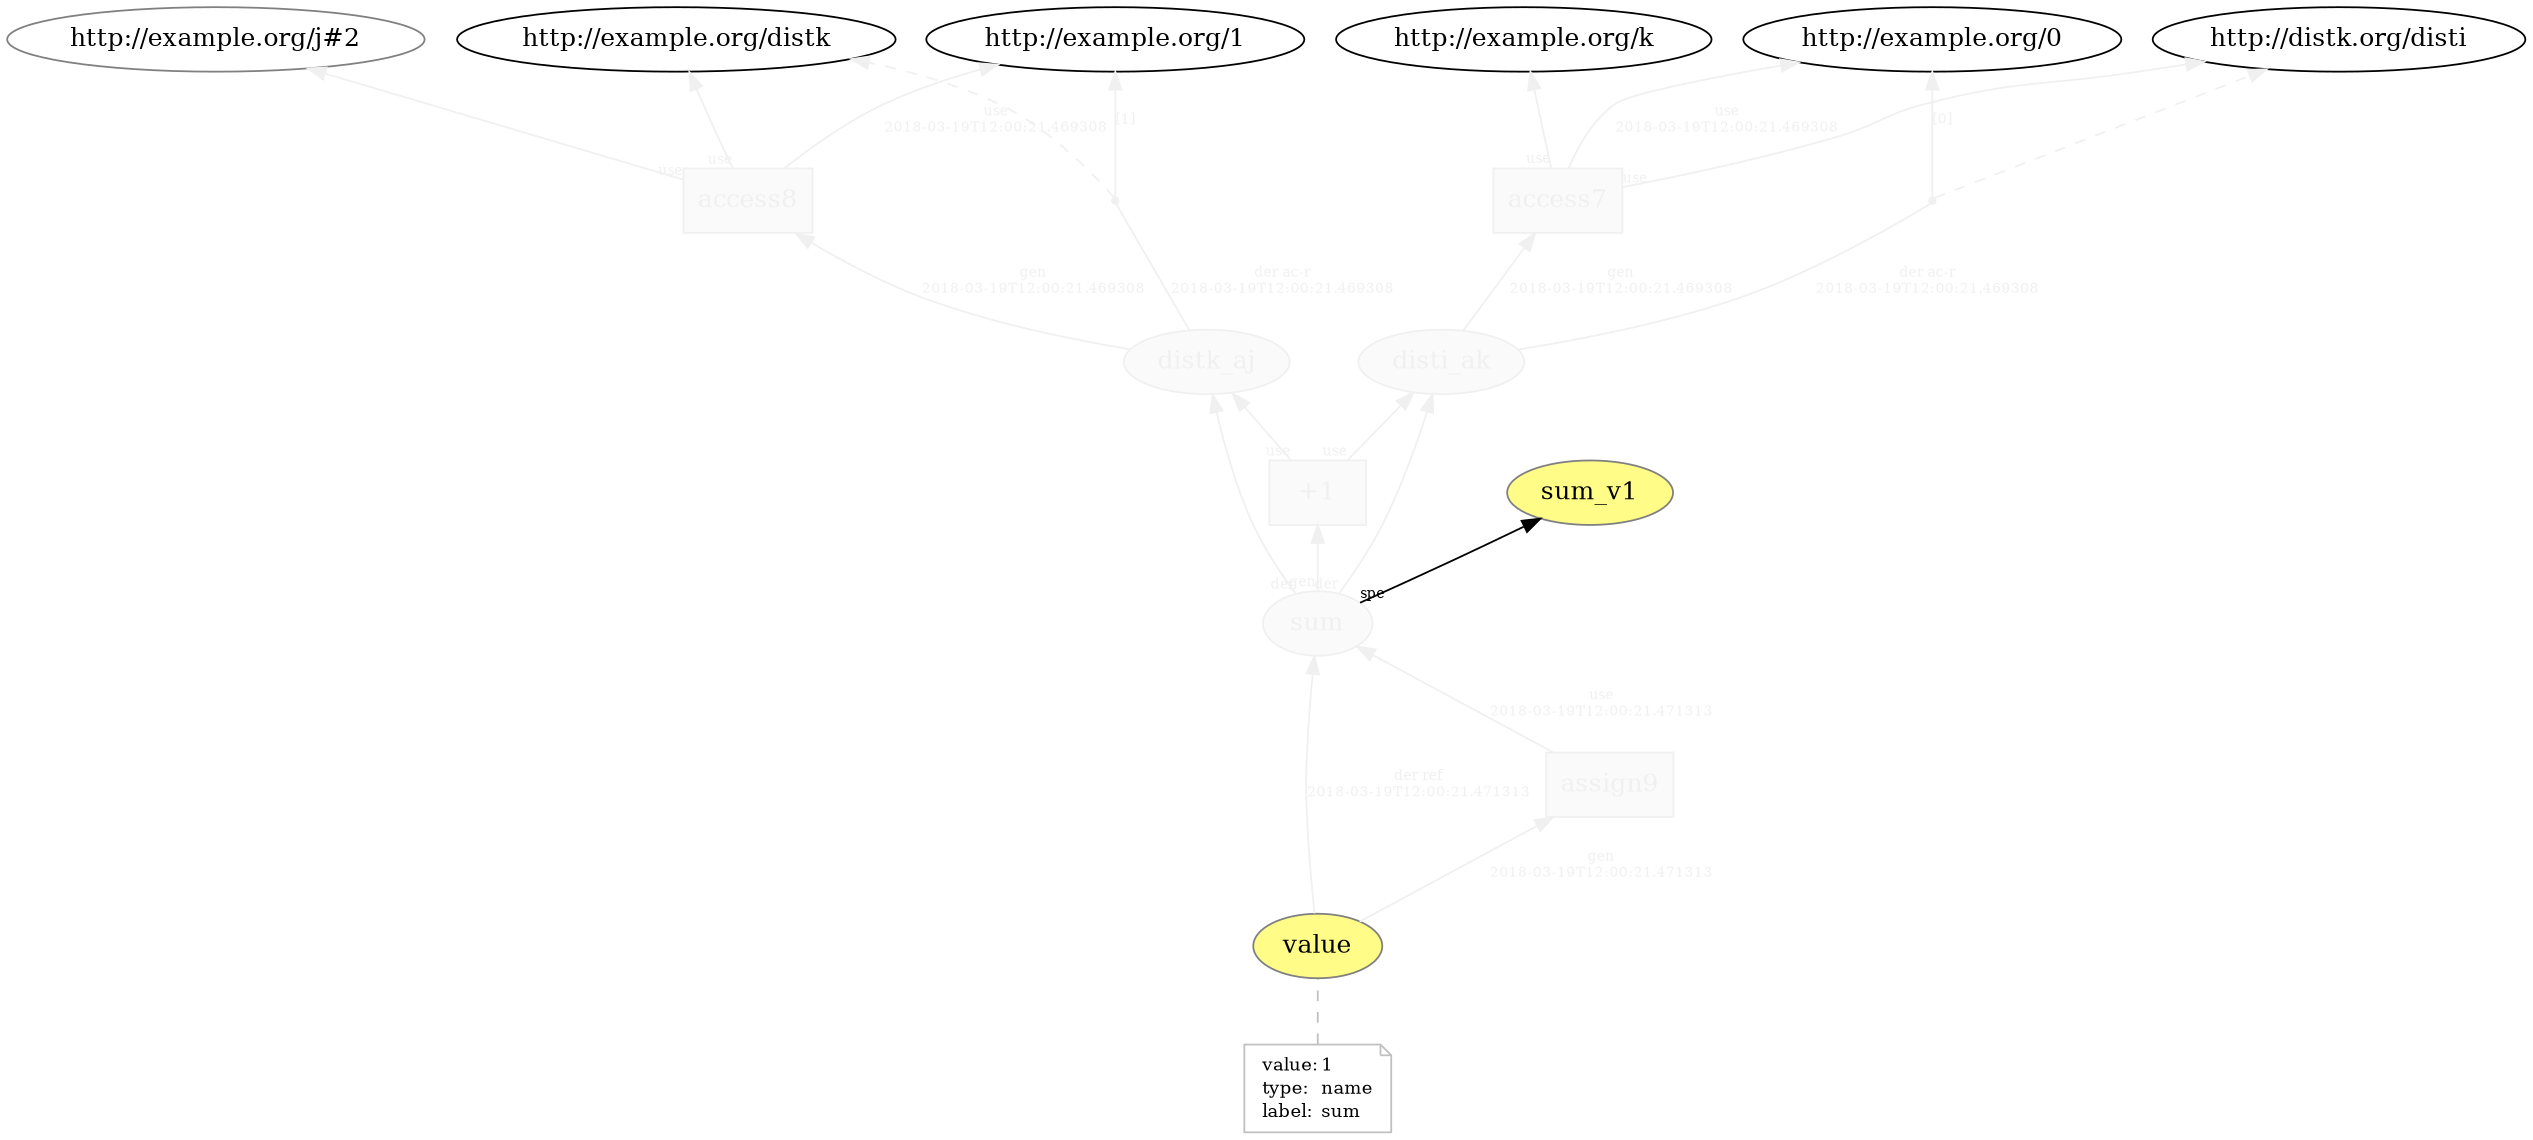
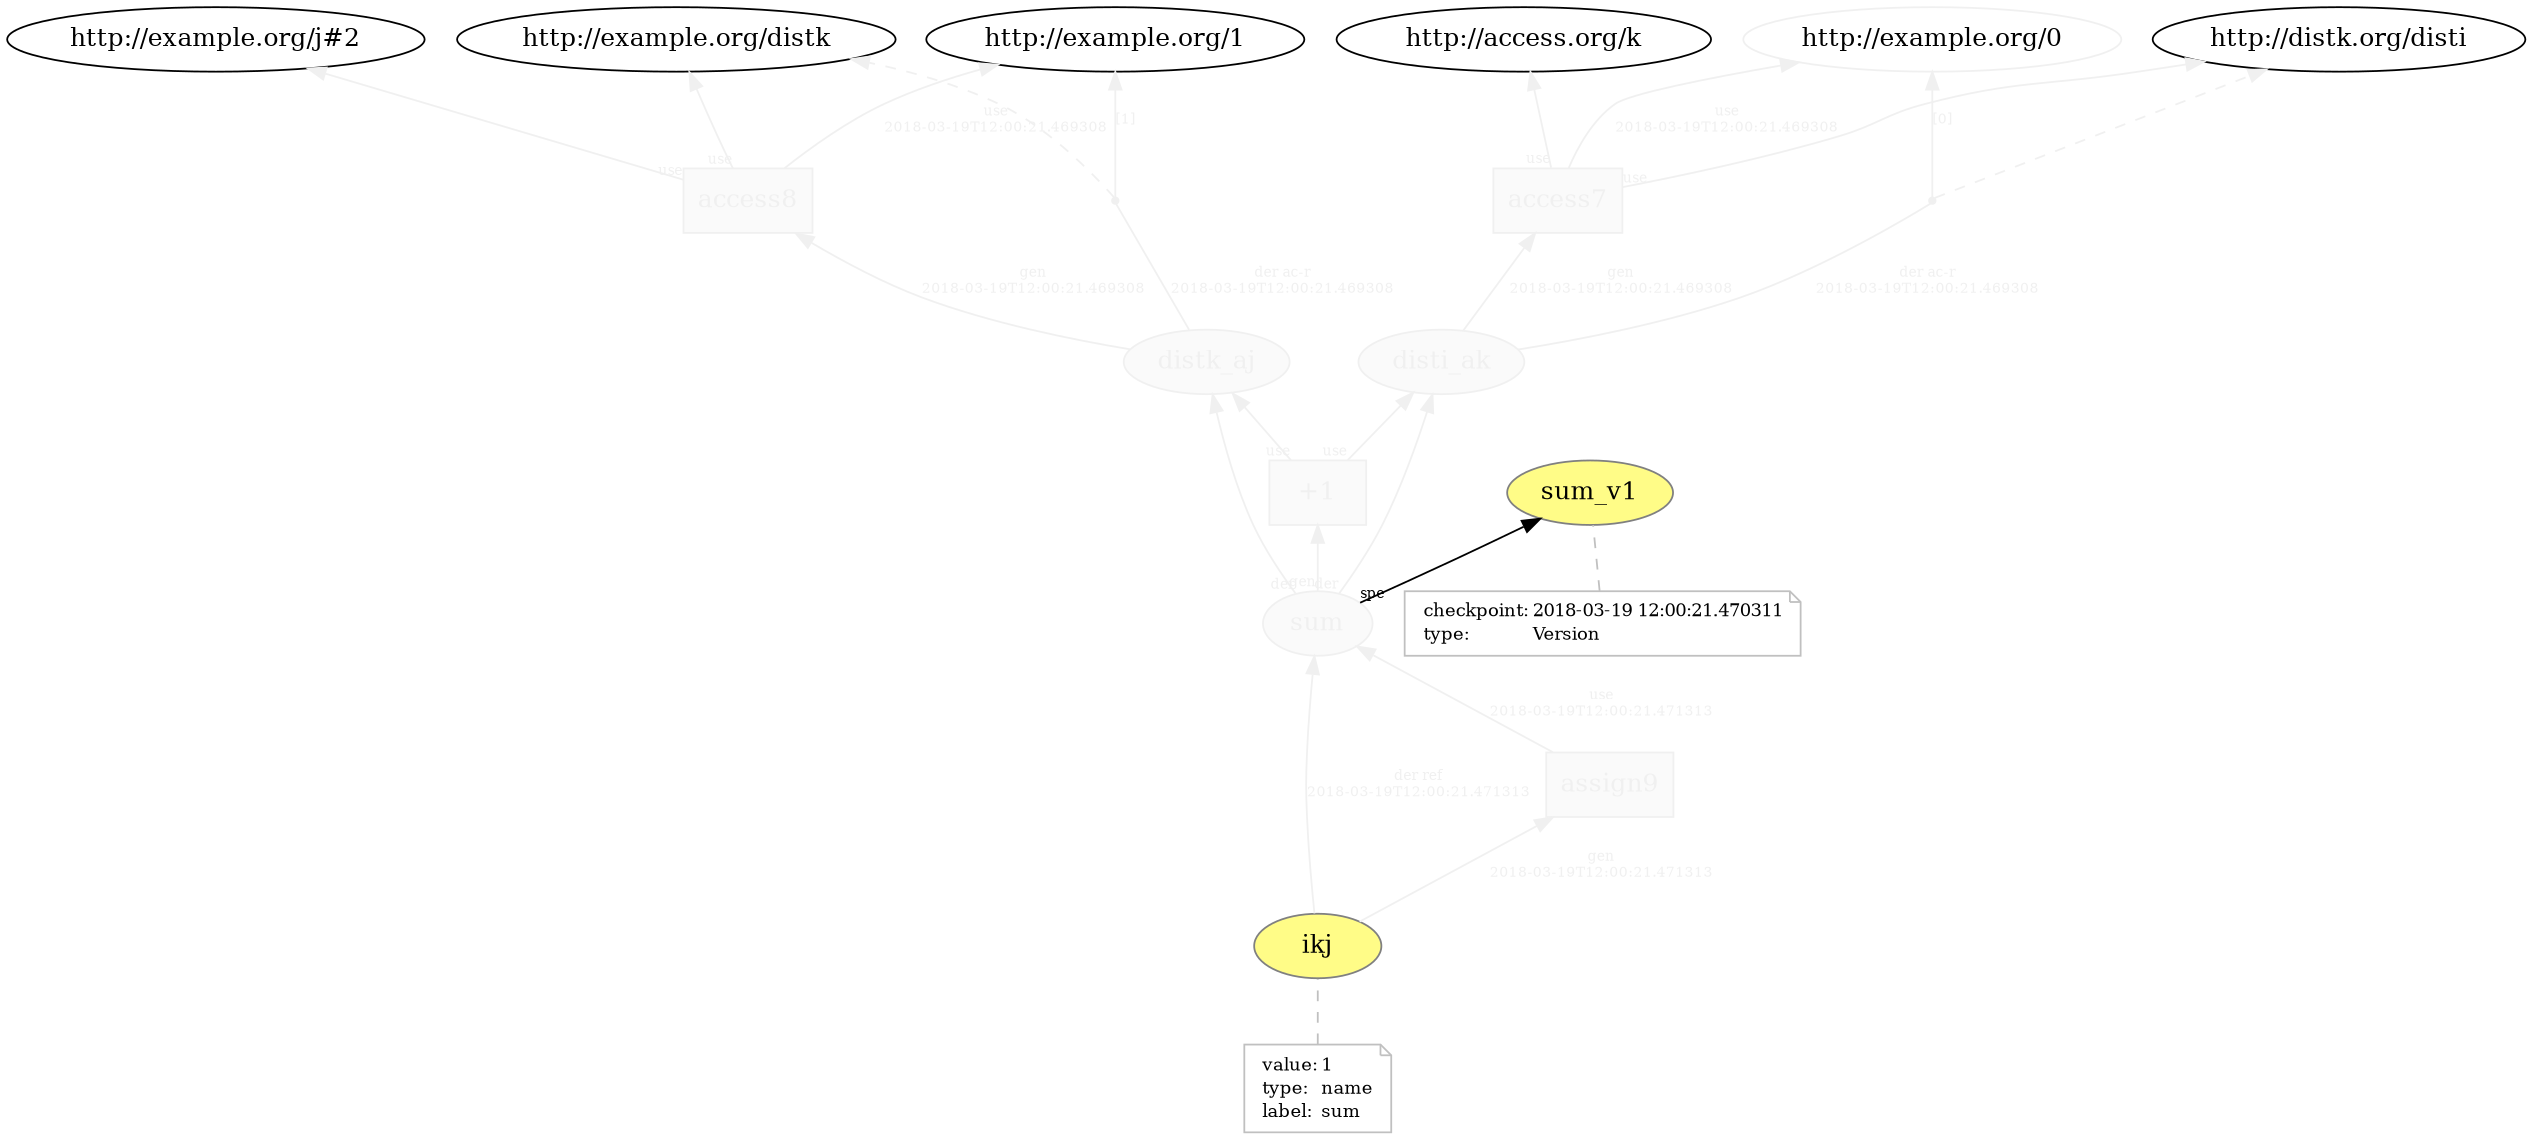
(216, 39) -> (216, 39)
(1524, 39) -> (1524, 39)
(1932, 39) -> (1932, 39)
none -> (1603, 624)
(1318, 946) -> (1318, 946)
